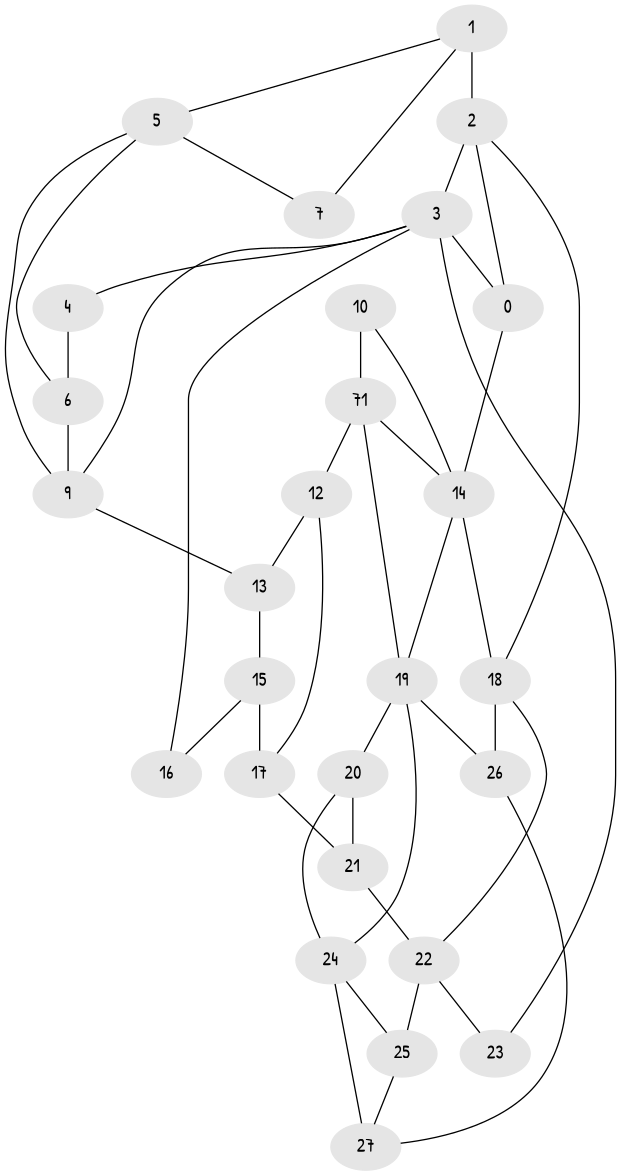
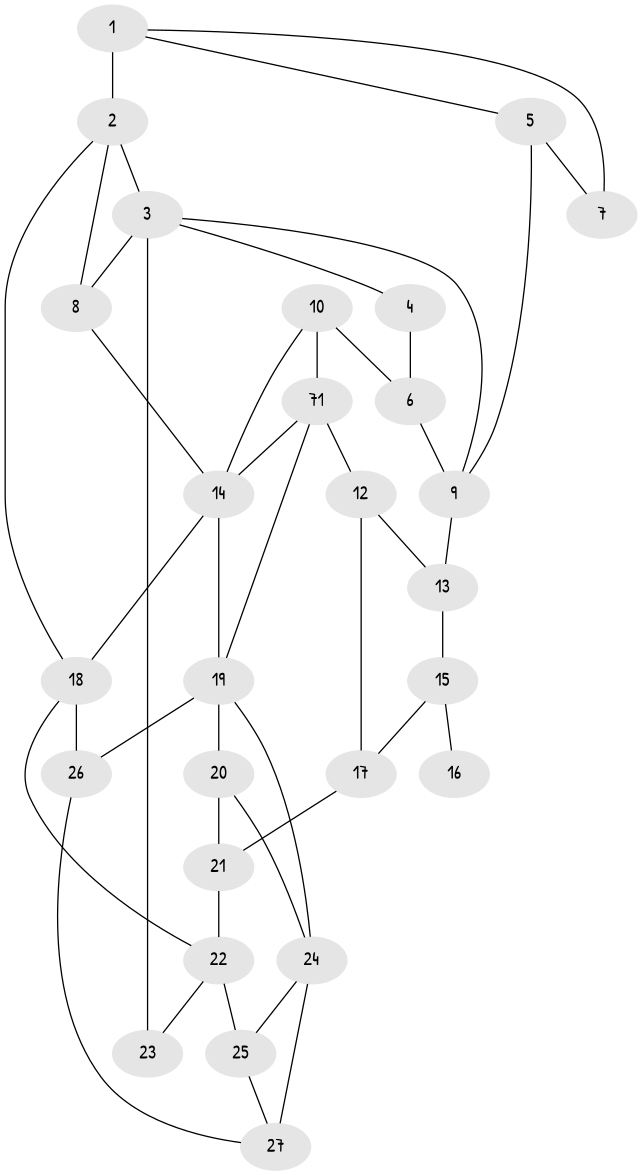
(39, 248) -> (364, 355)
(508, 308) -> (76, 308)
(188, 433) -> none
